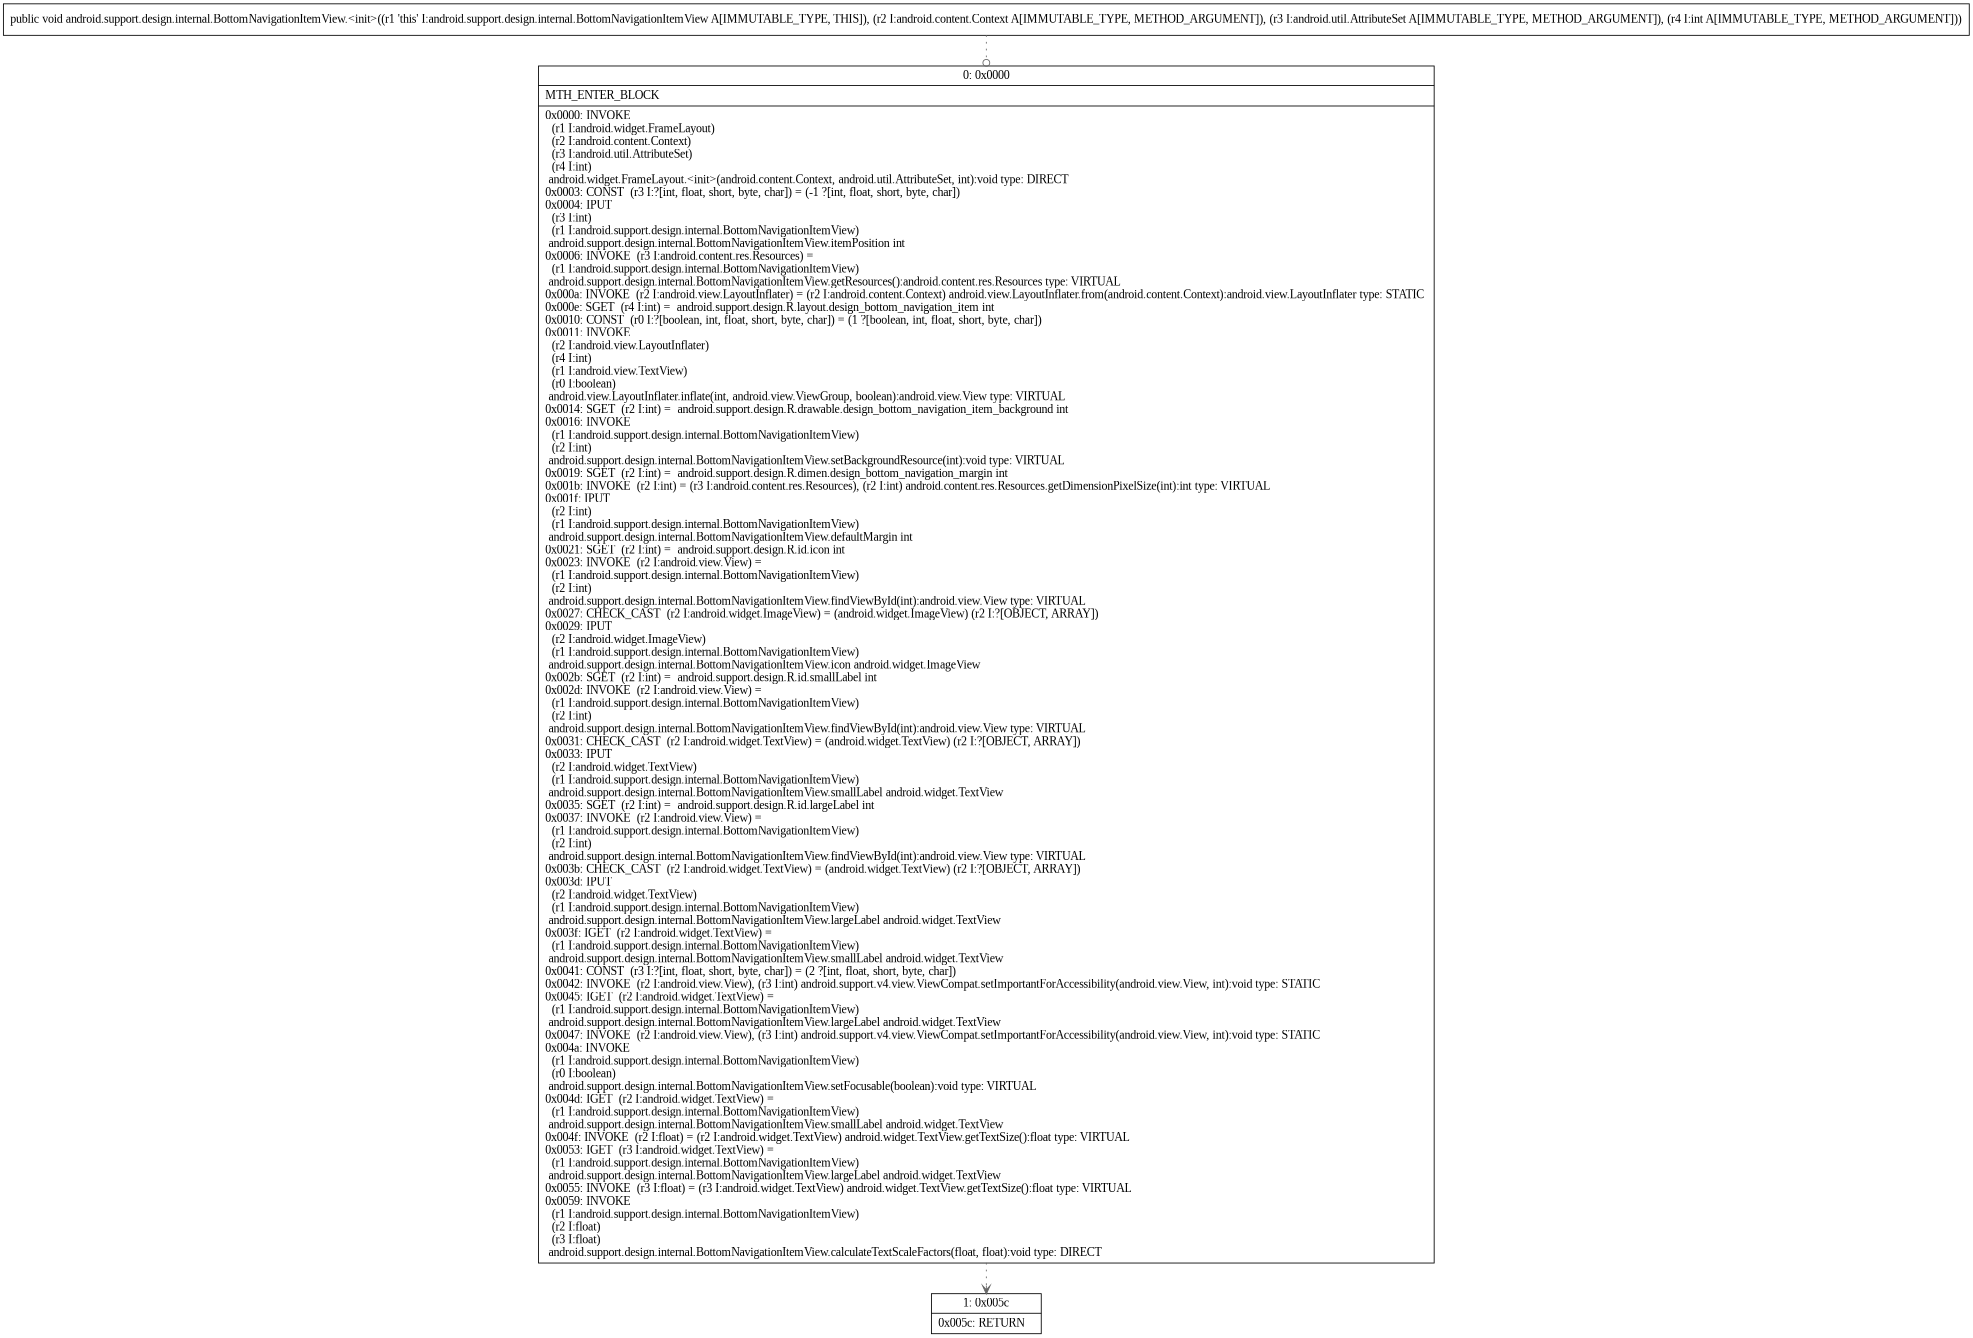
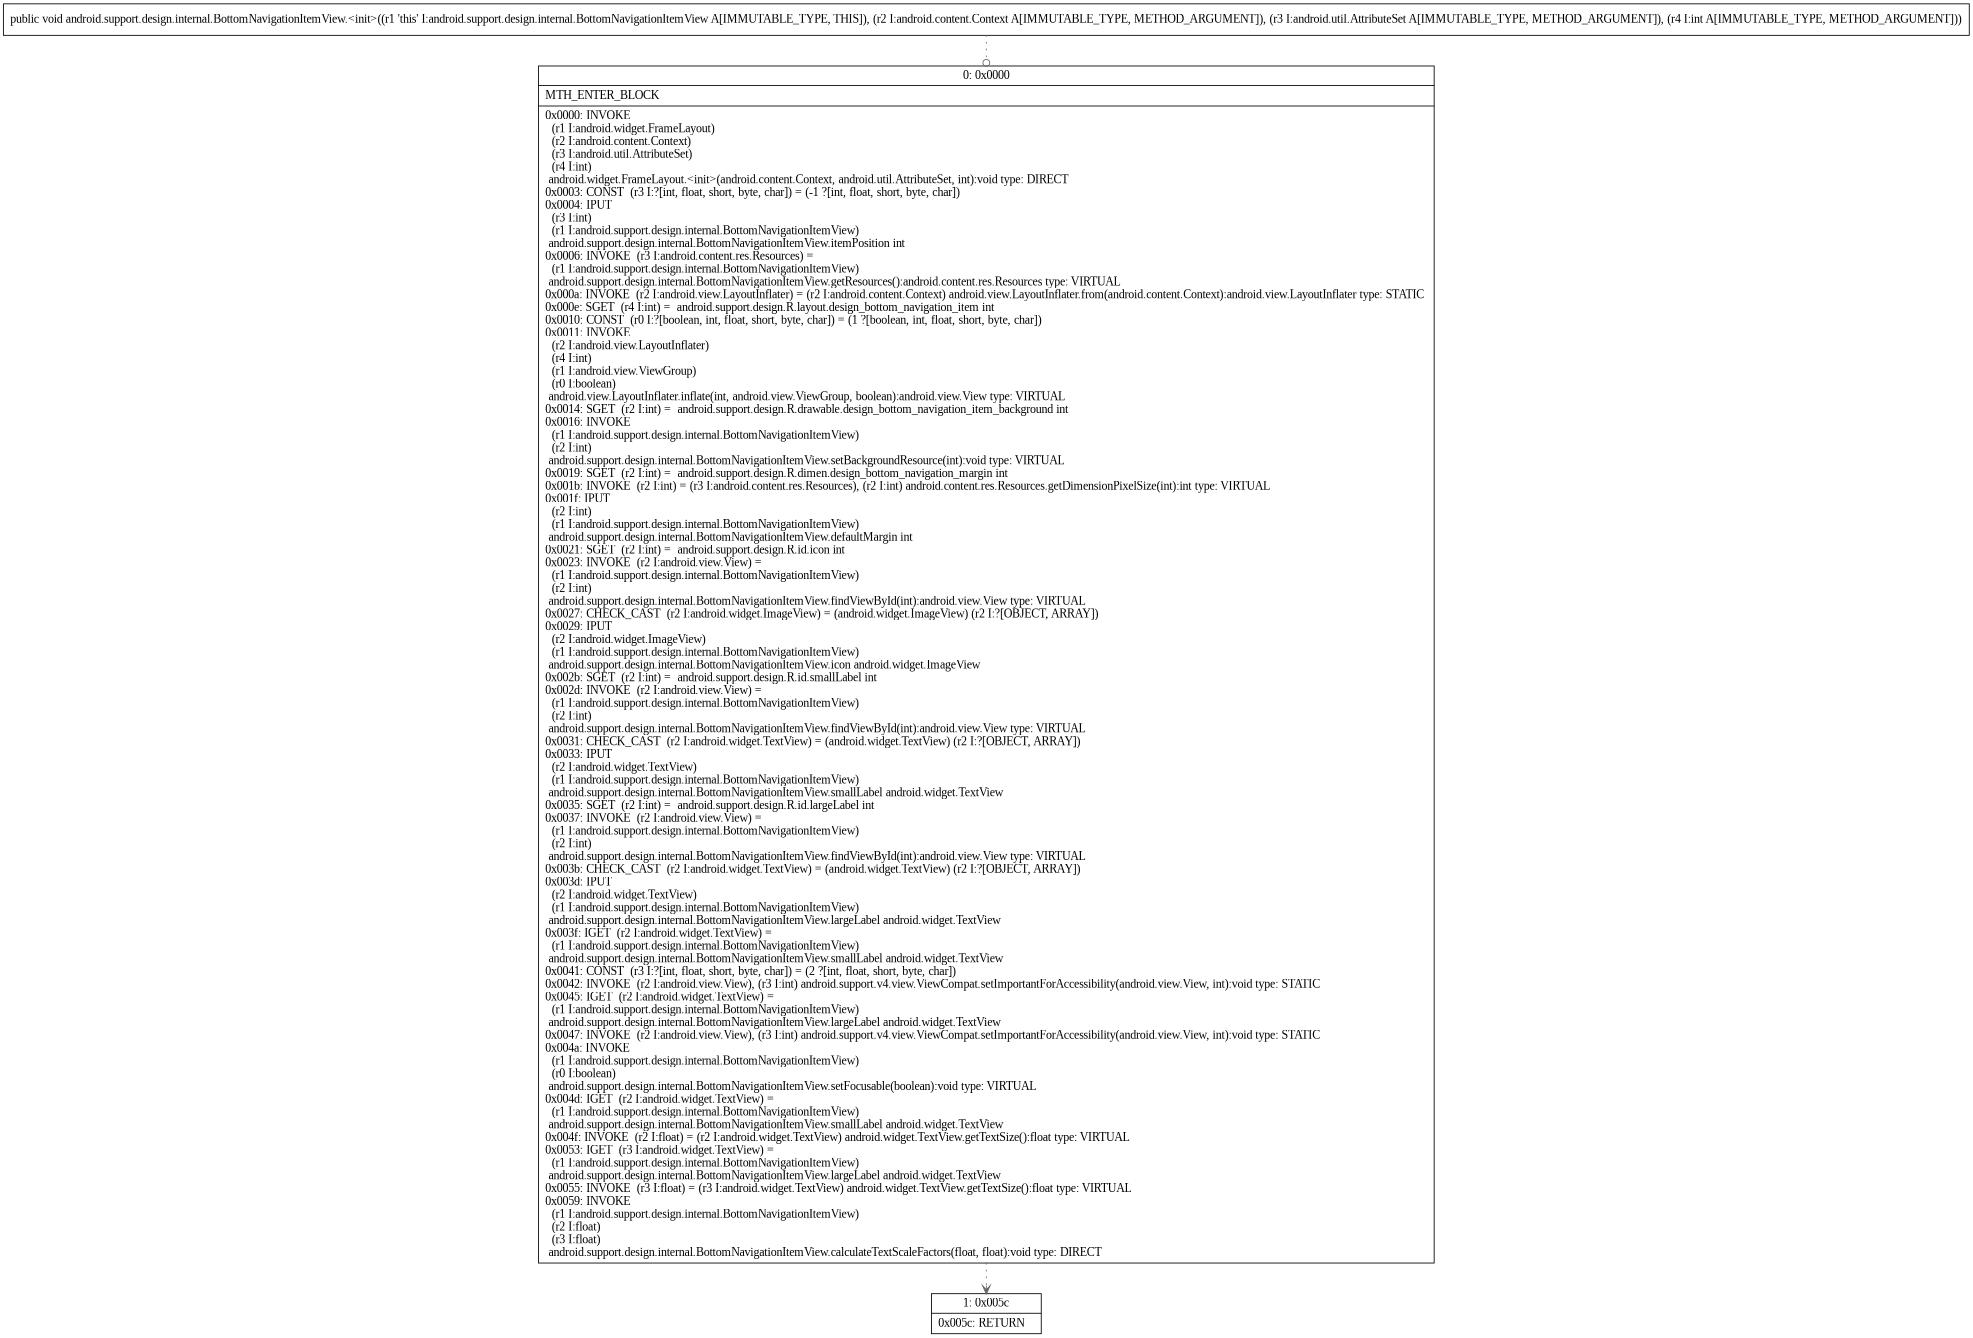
(616, 371) -> (621, 371)
